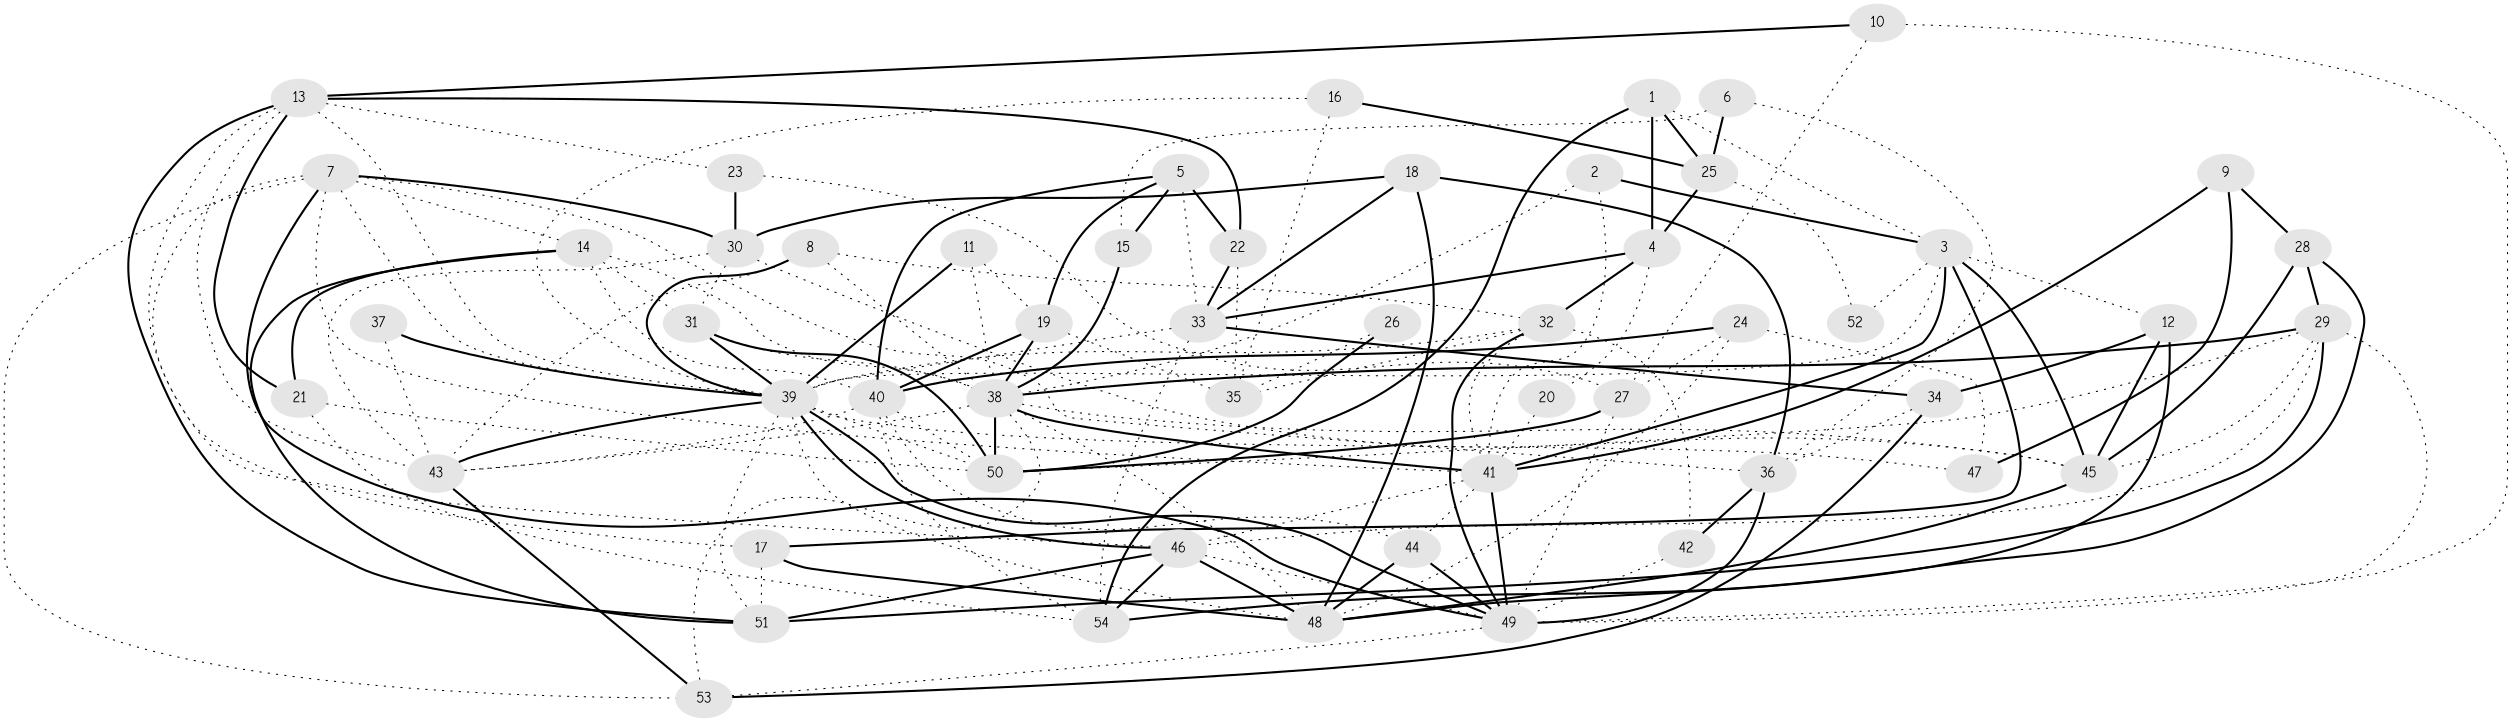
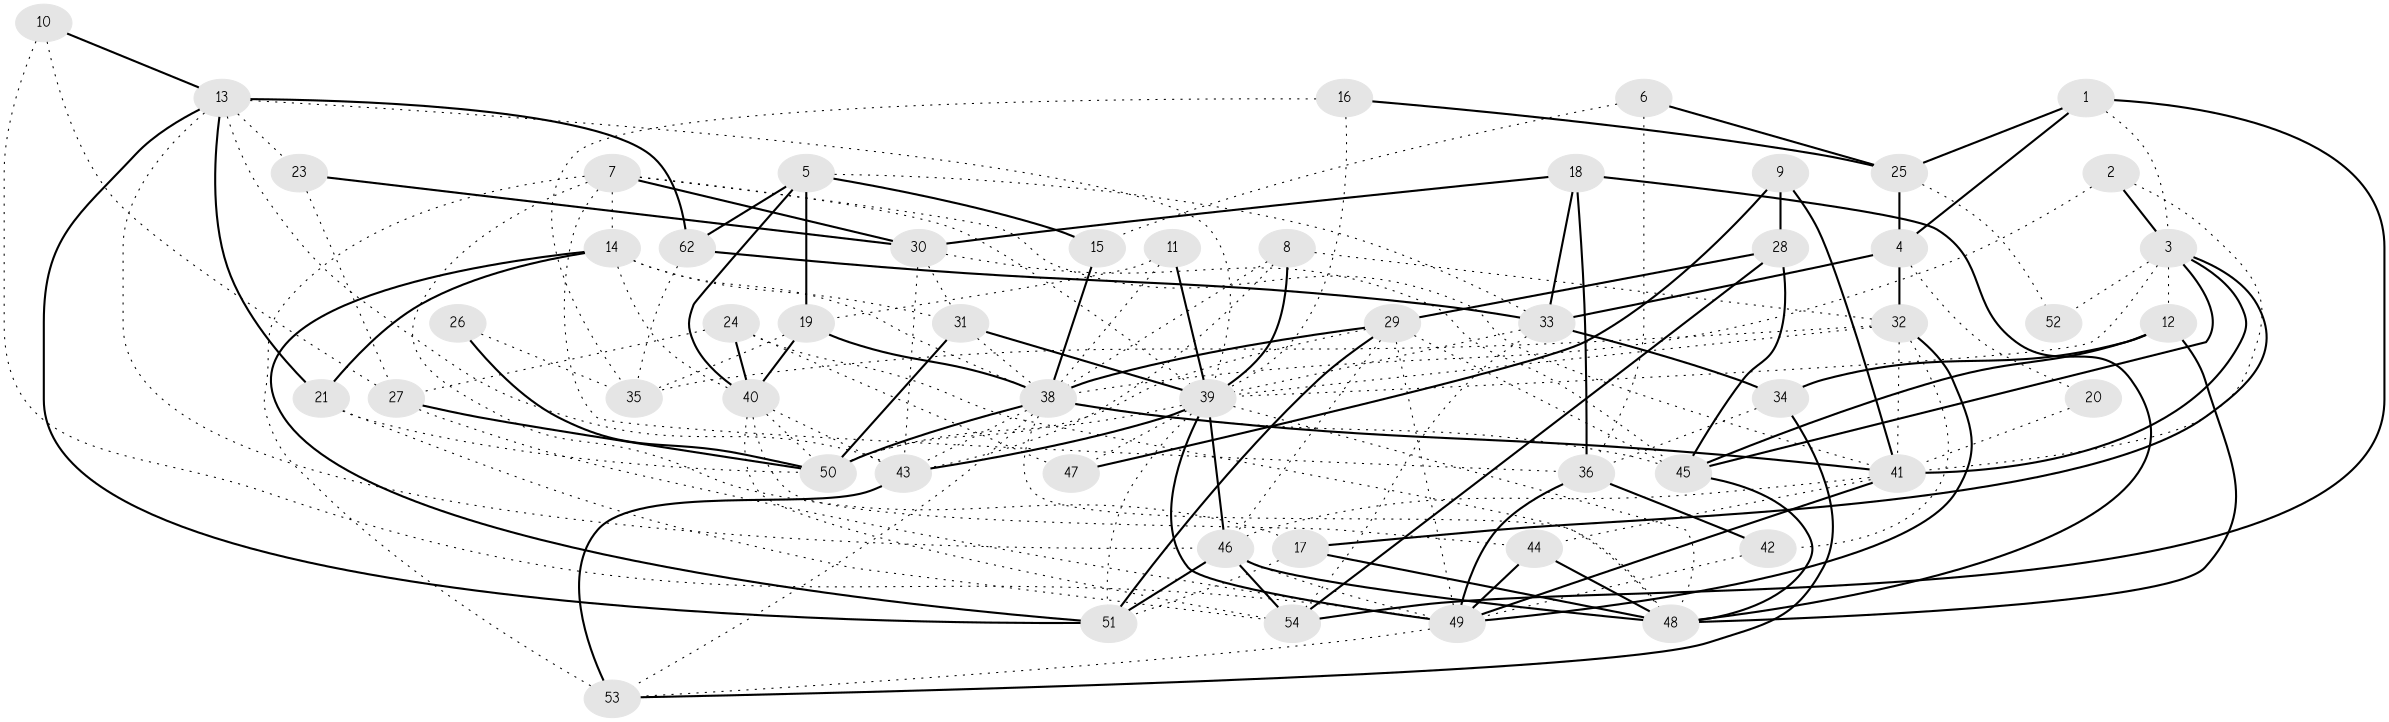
(1238, 248) -> (687, 248)
(379, 323) -> none
(784, 516) -> none
